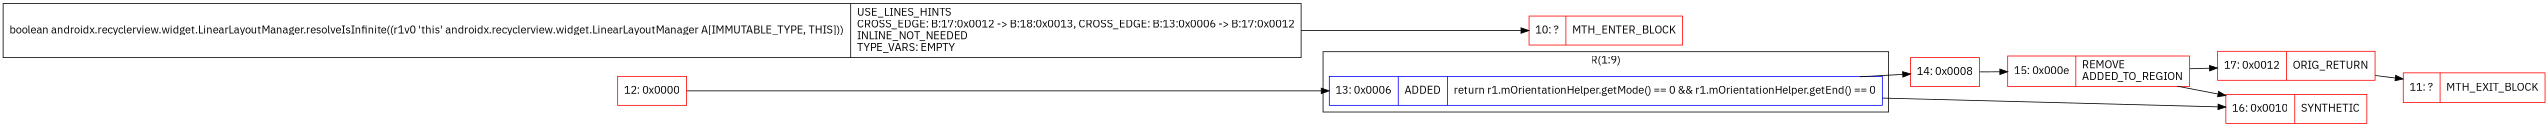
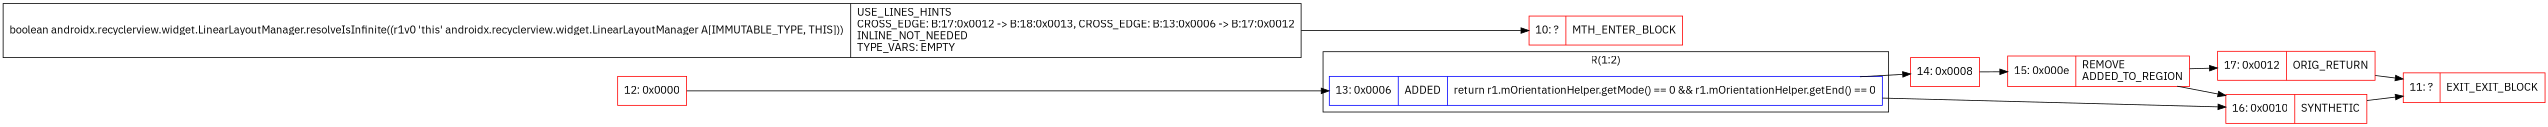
(1606, 61) -> (1606, 61)
(2493, 87) -> (2493, 87)
none -> (2381, 99)
